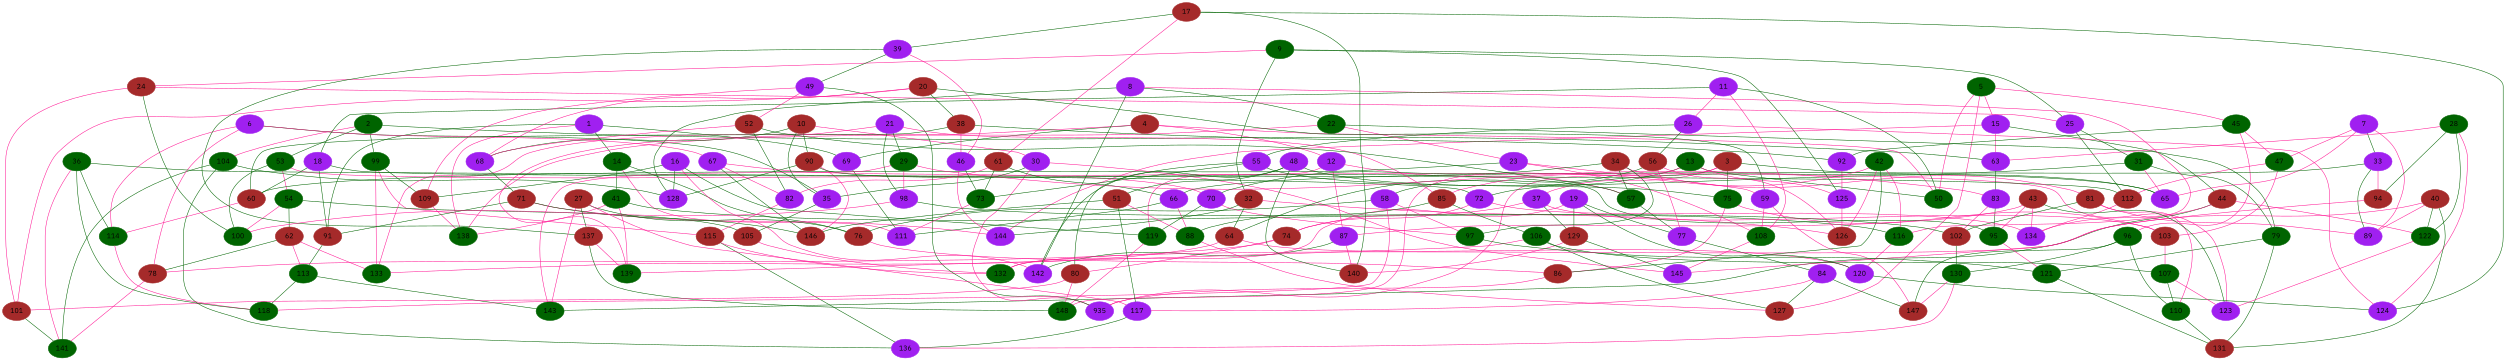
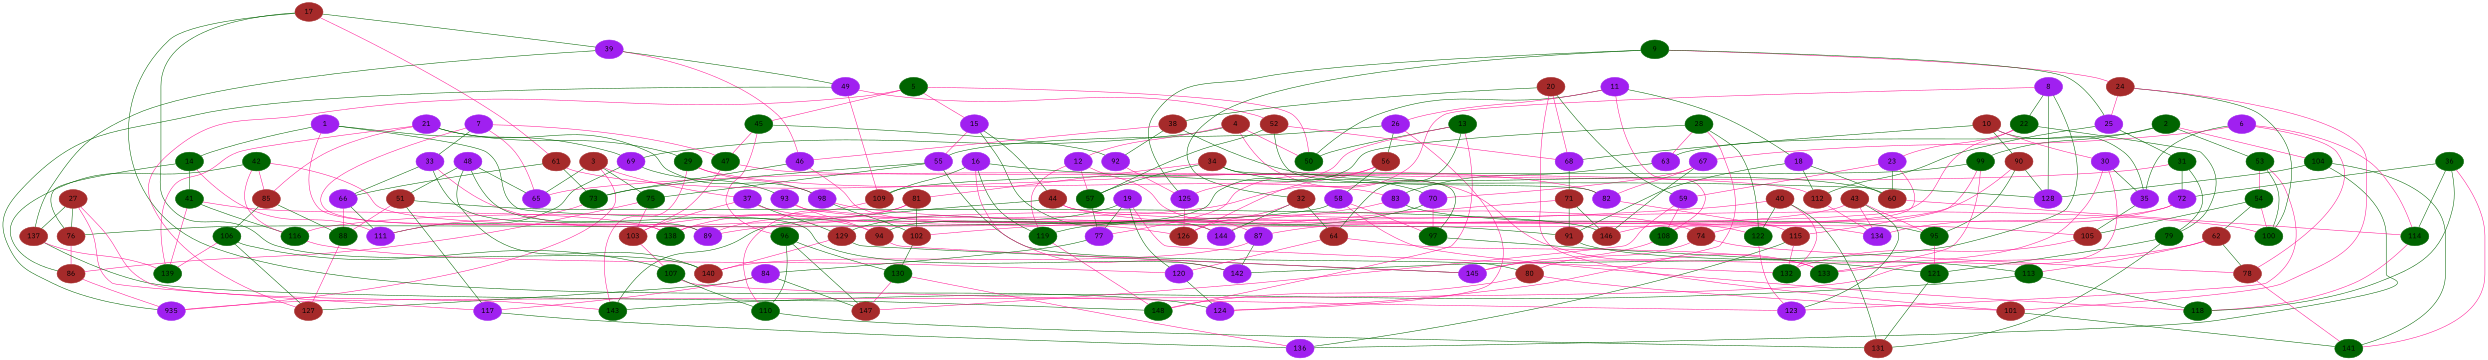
(1996, 143) -> (960, 139)
(1389, 145) -> (1020, 197)
none -> (785, 199)
